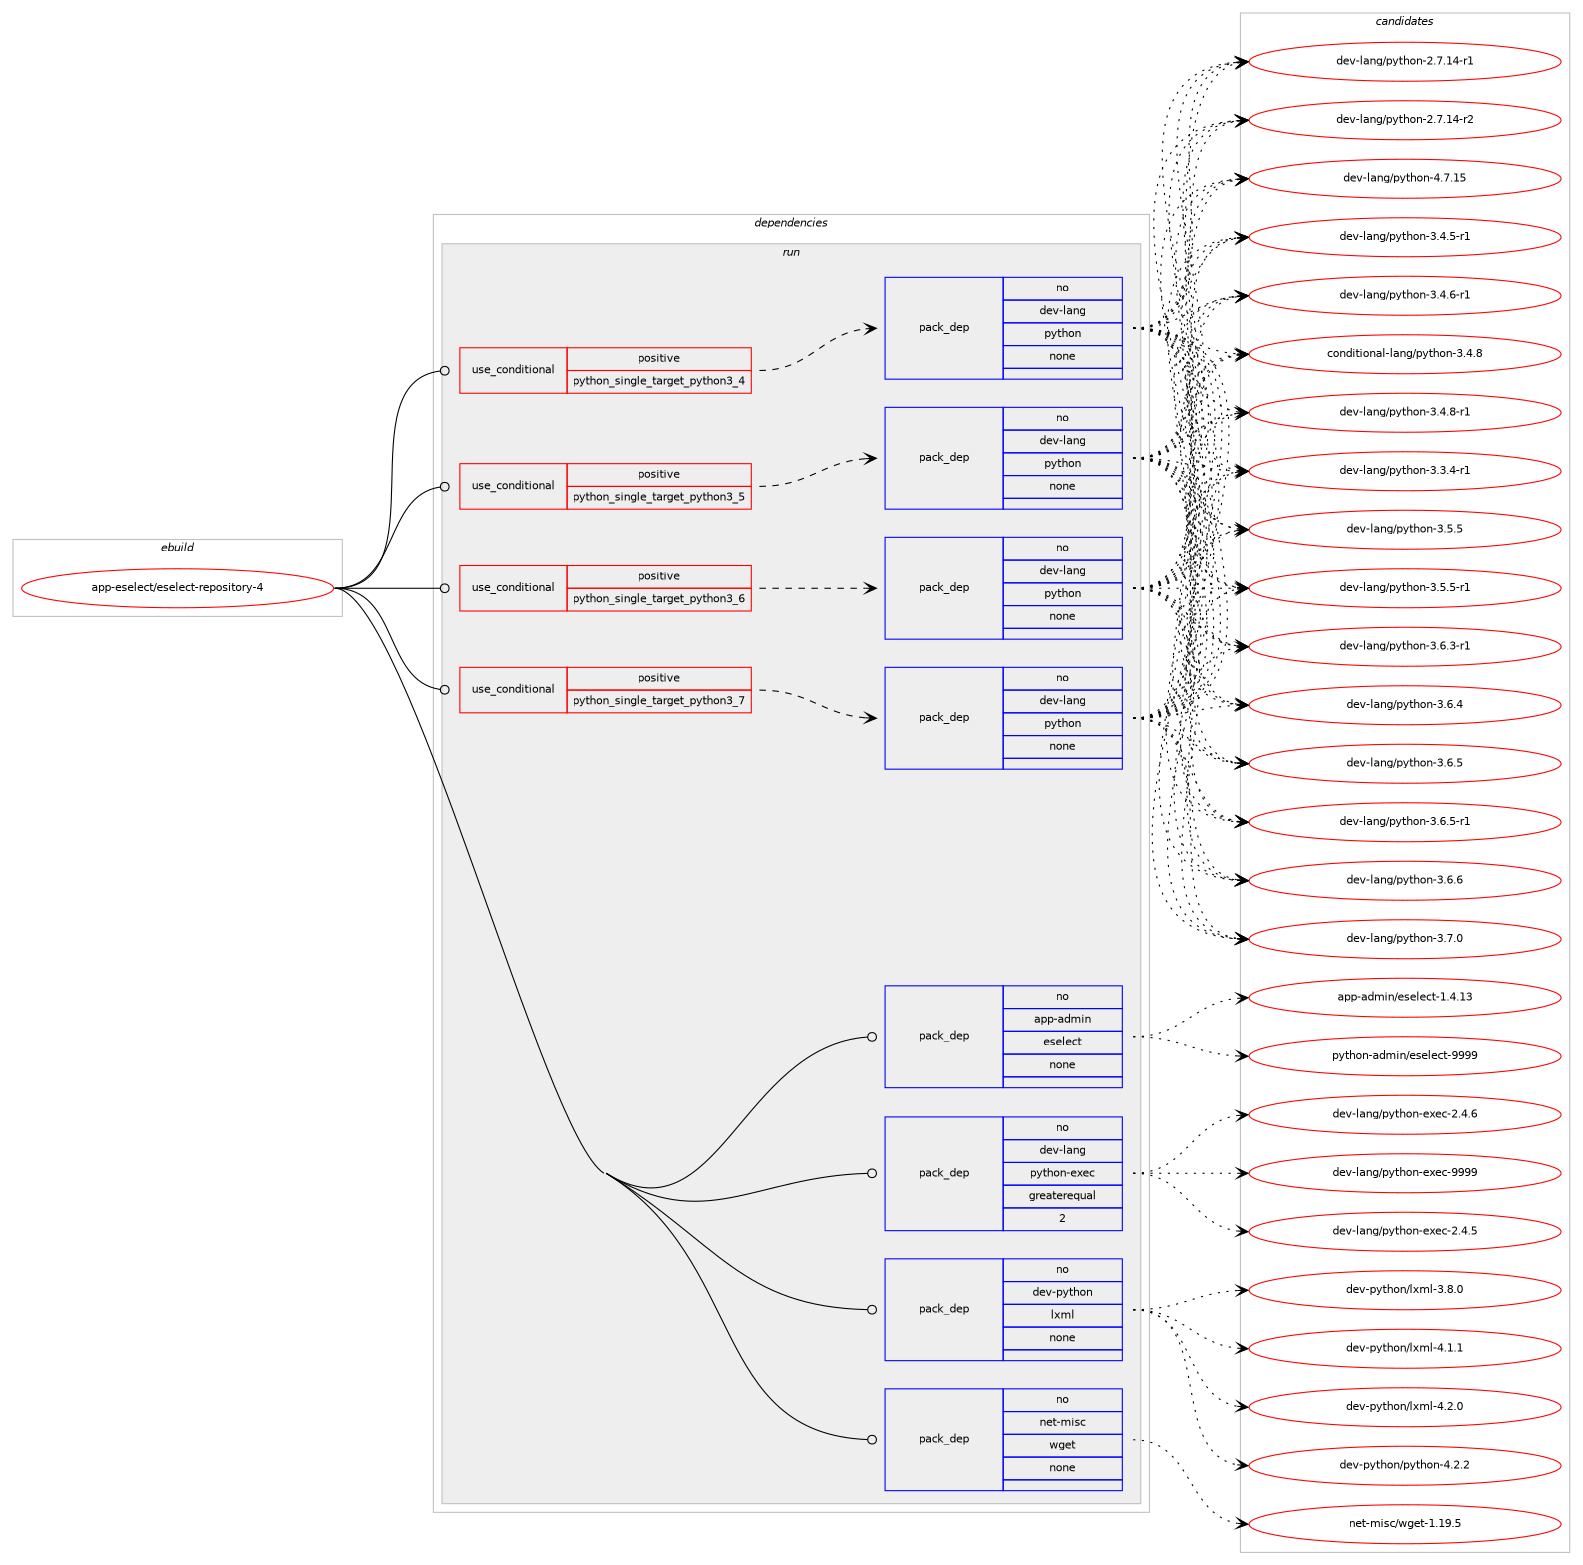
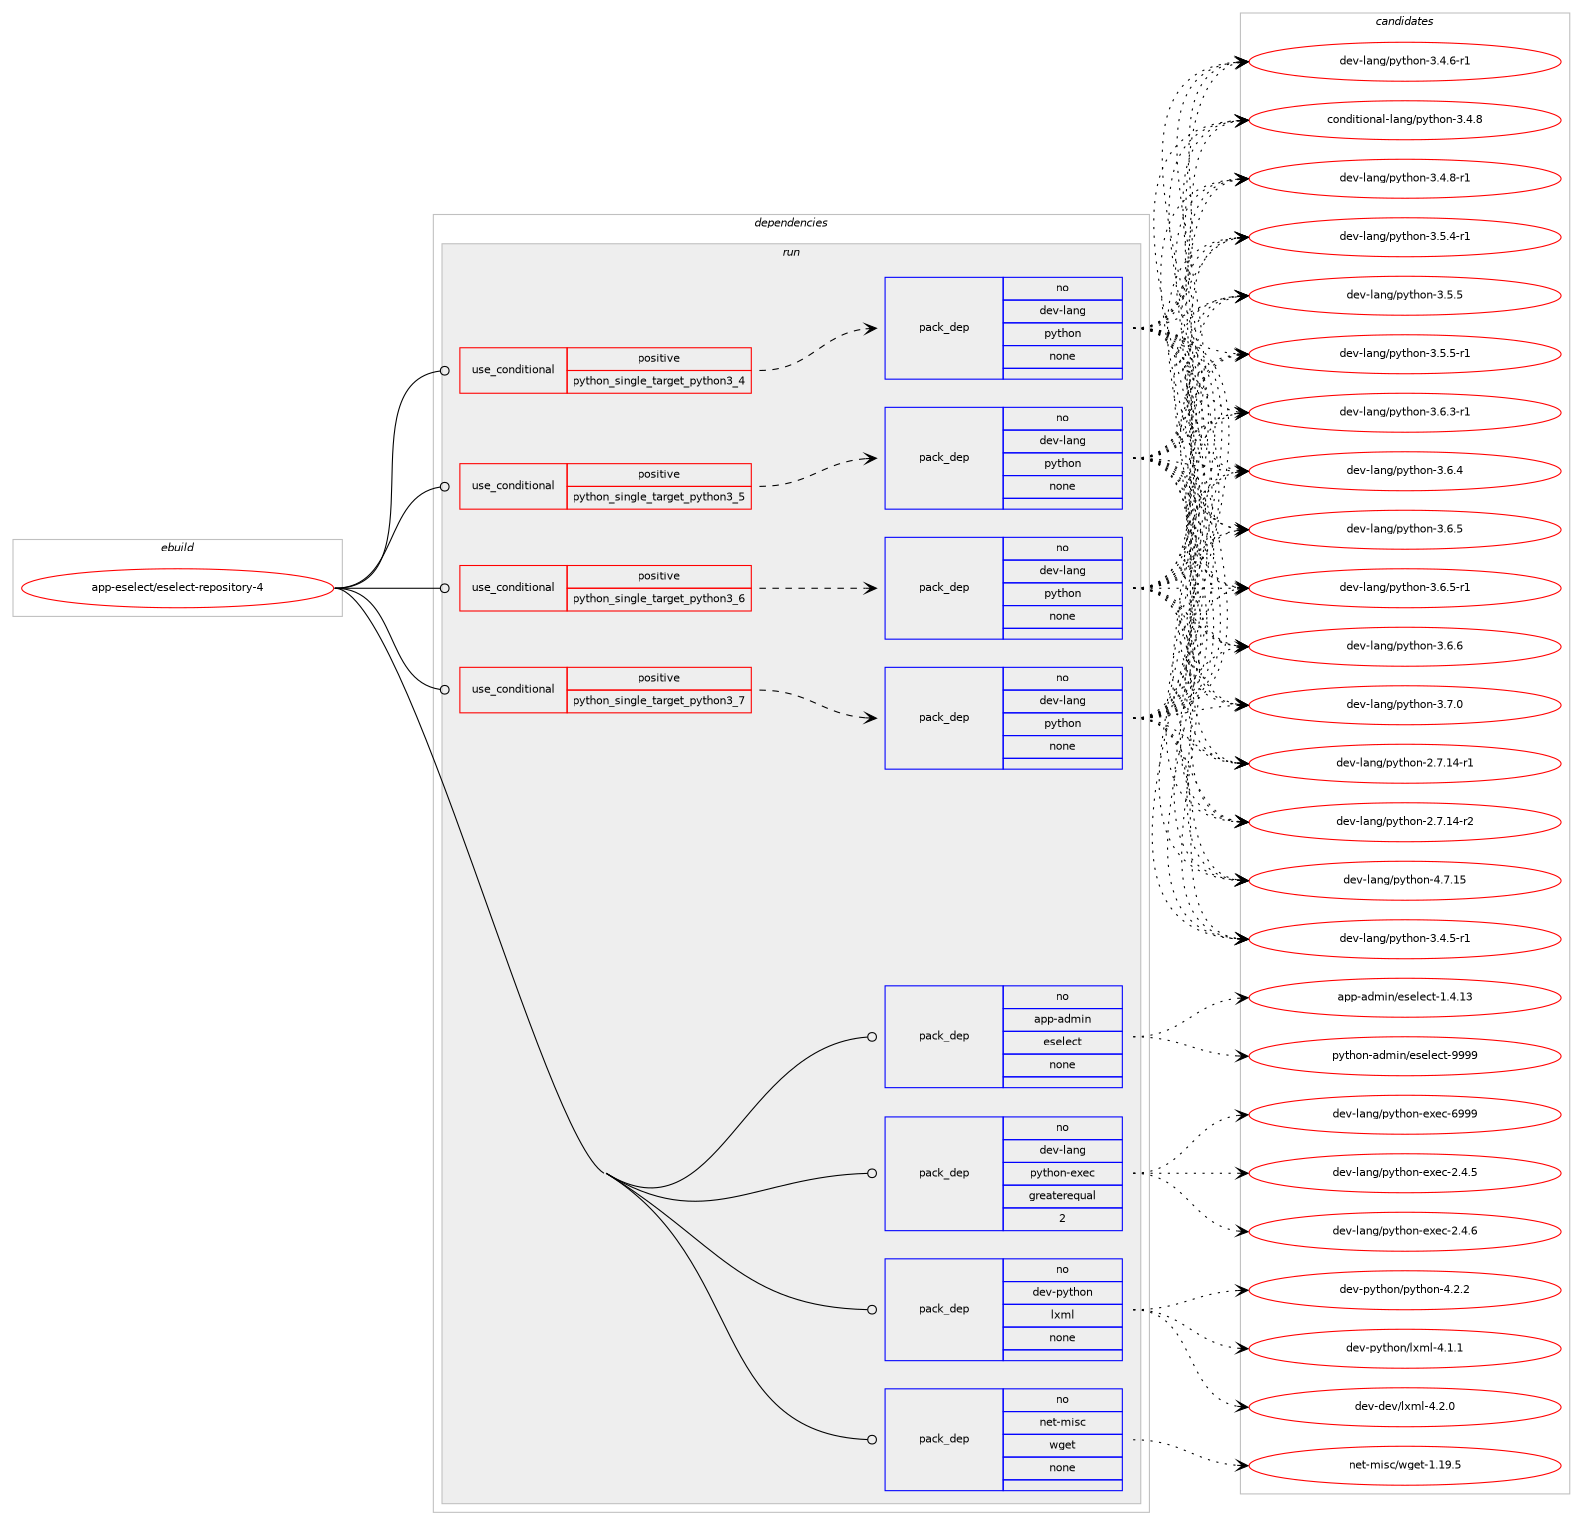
(1405, 471) -> (1405, 237)
(1405, 1173) -> (1405, 1115)
(1405, 1290) -> none
(1405, 1407) -> (1405, 1407)
